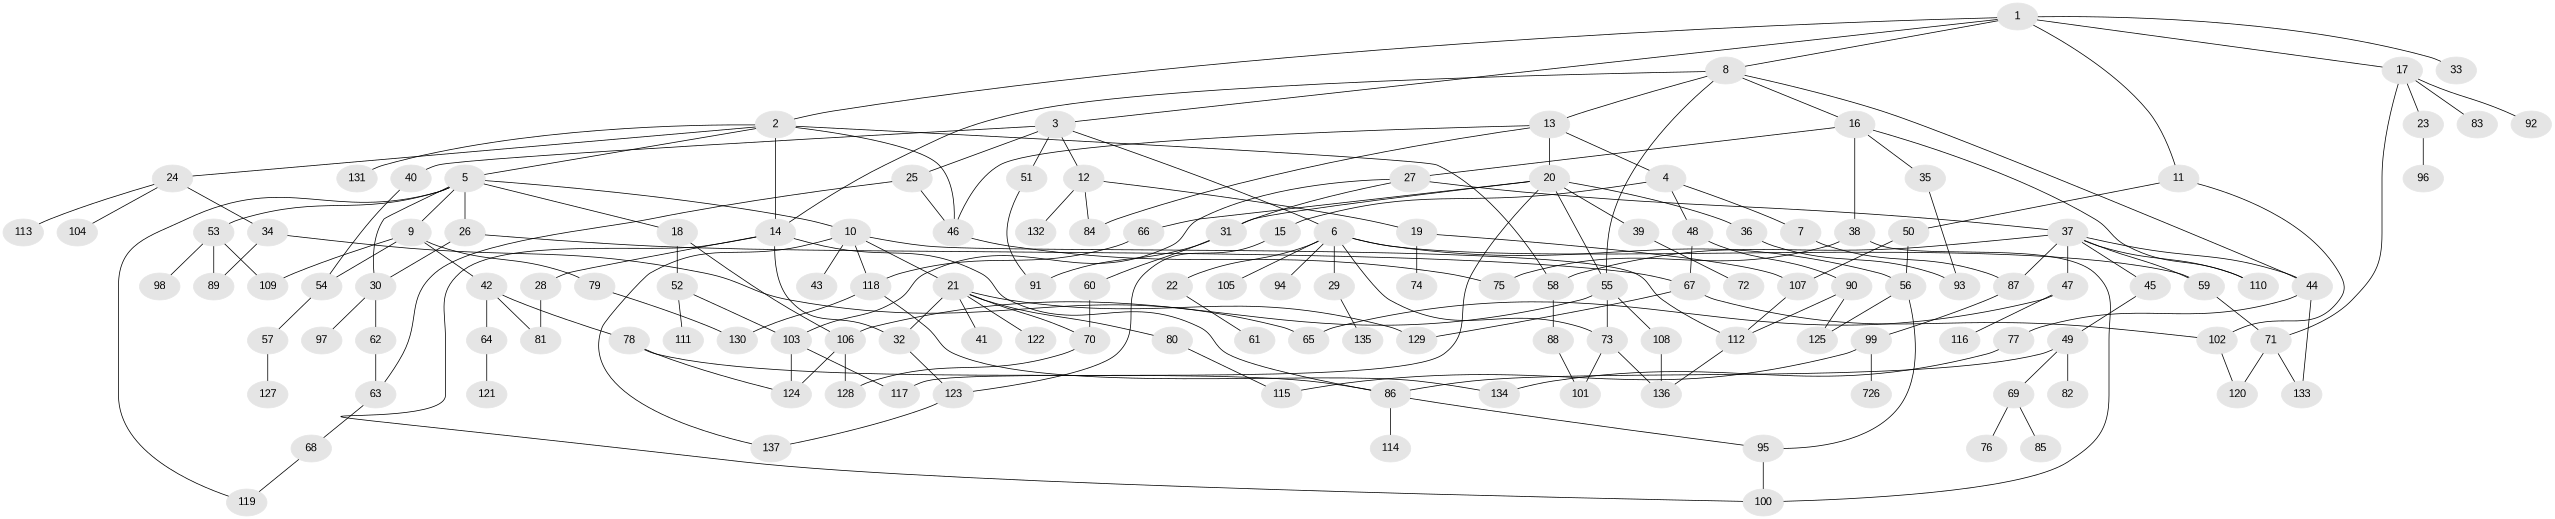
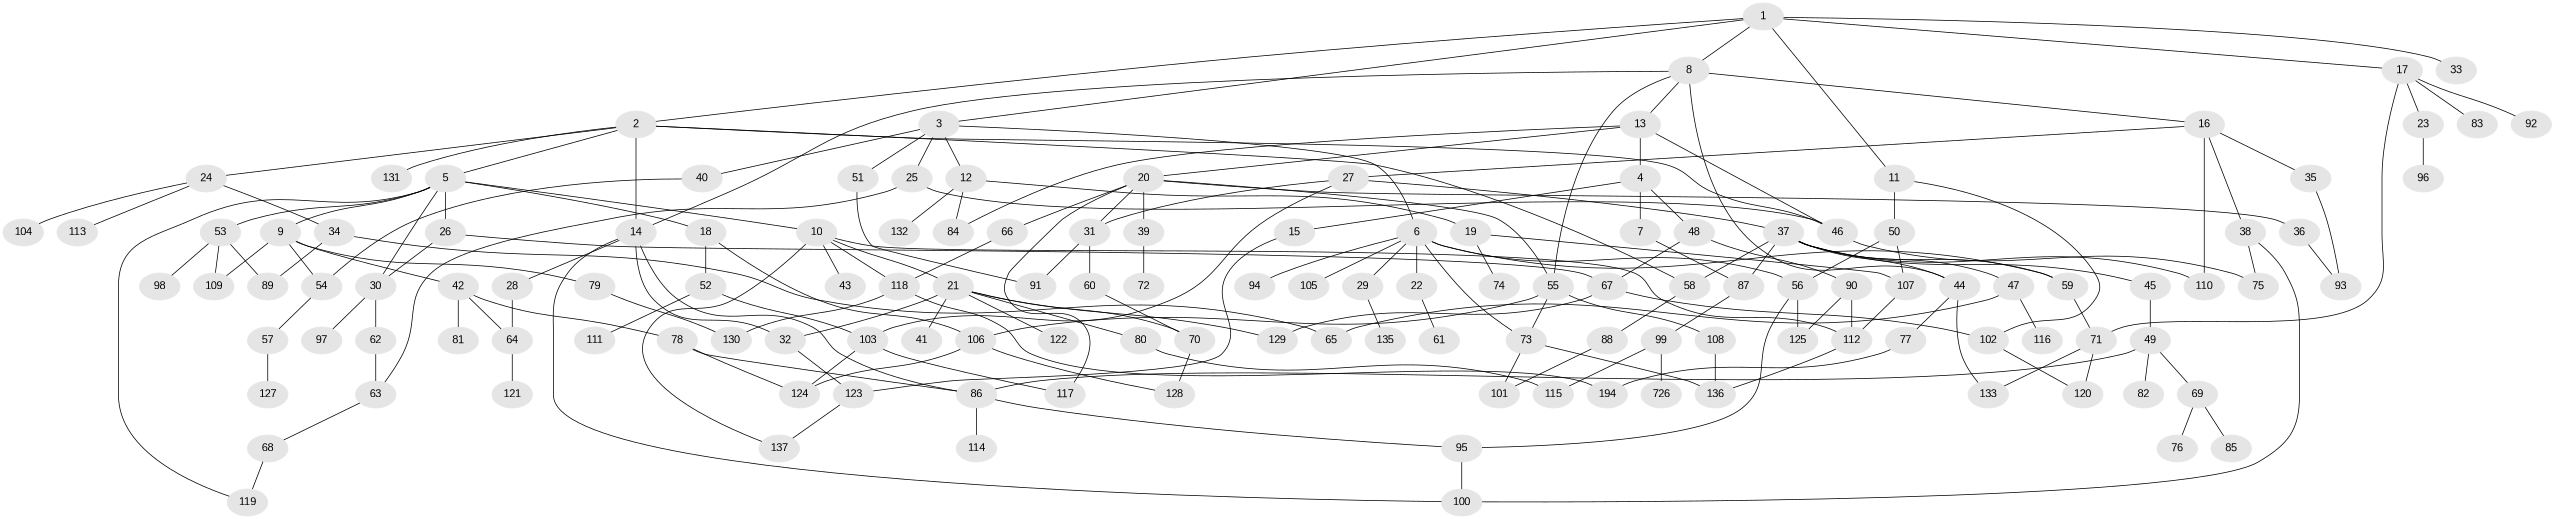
(541, 316) -> (512, 314)
(1499, 394) -> (1607, 394)
